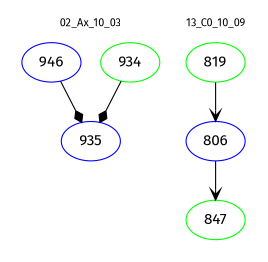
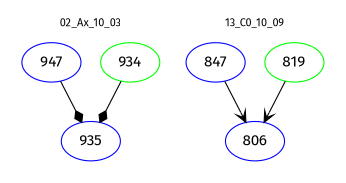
(51, 62) -> (51, 62)
(216, 175) -> (233, 97)
(216, 220) -> (216, 62)
